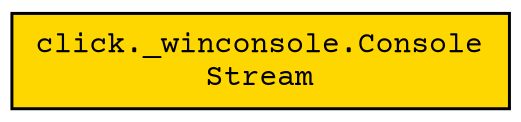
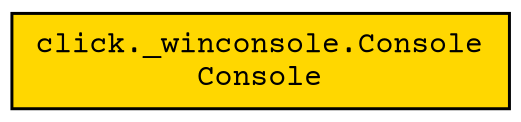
(261, 61) -> (261, 61)
